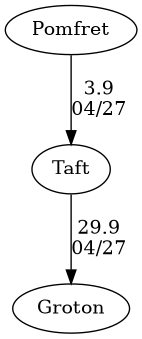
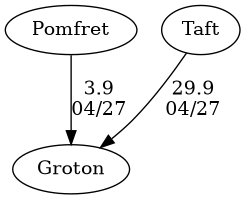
(71, 93) -> (71, 93)
